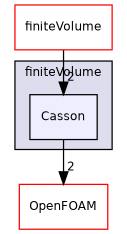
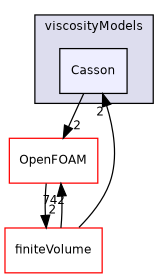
(64, 73) -> (94, 27)
none -> (45, 199)
none -> (62, 212)
